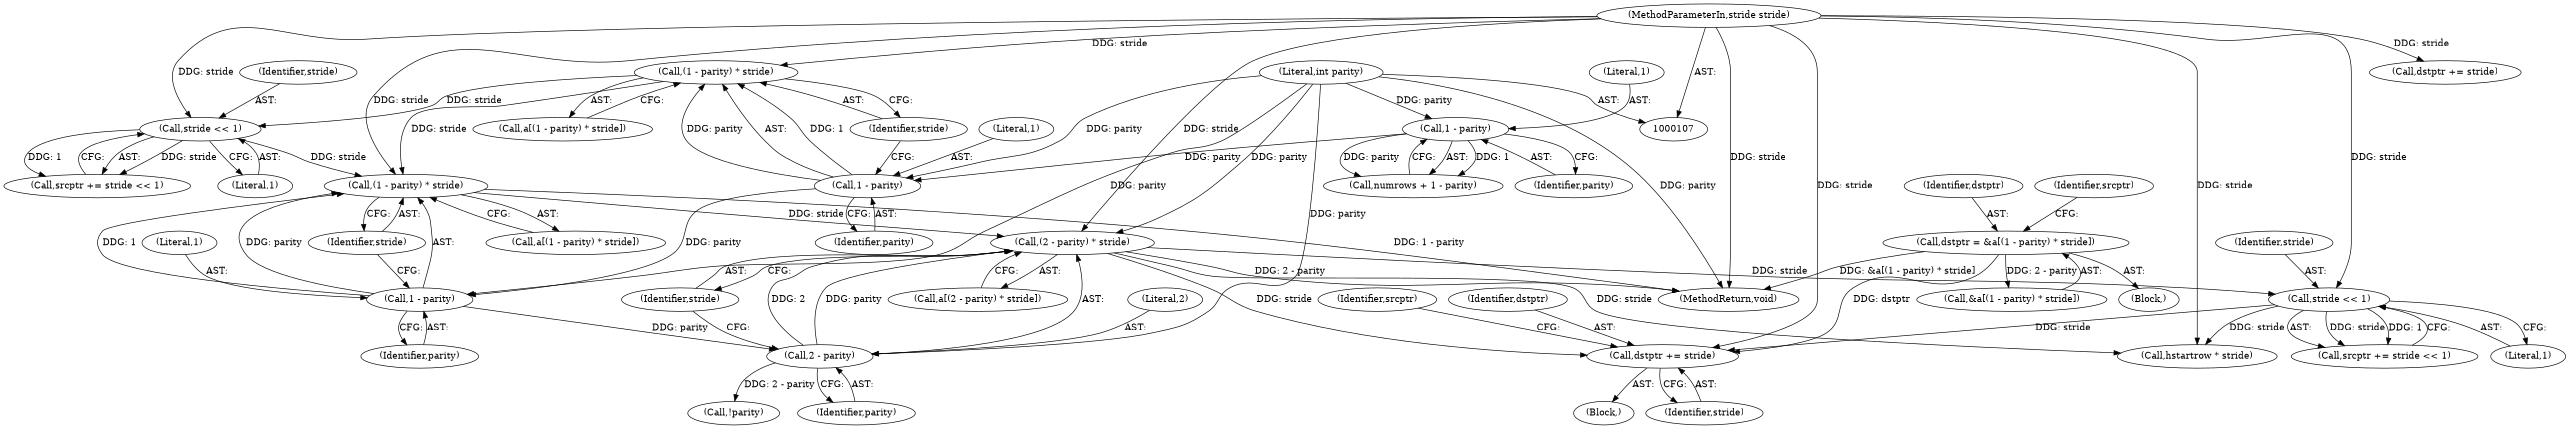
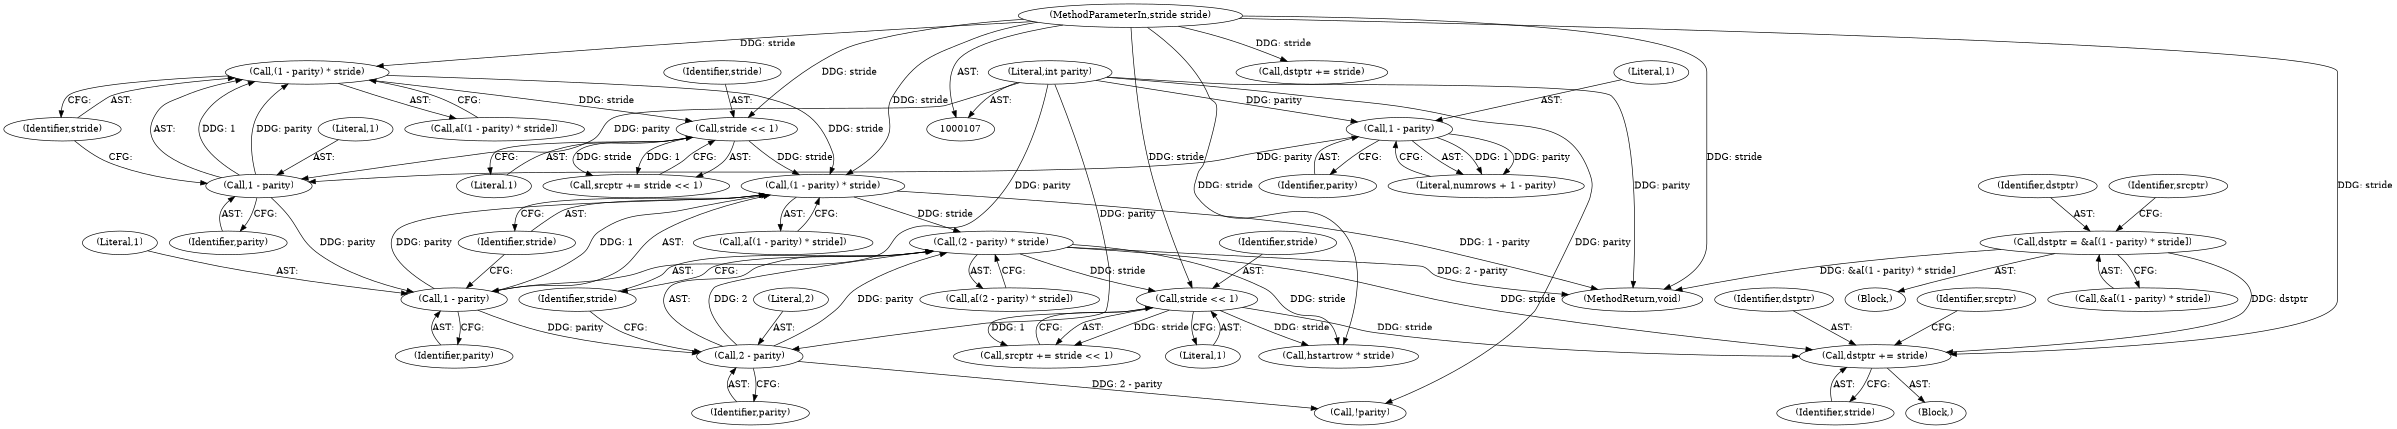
(1309, 45) -> none
(1229, 173) -> (1518, 125)
(1413, 186) -> (1486, 186)
(2042, 271) -> (2147, 271)
